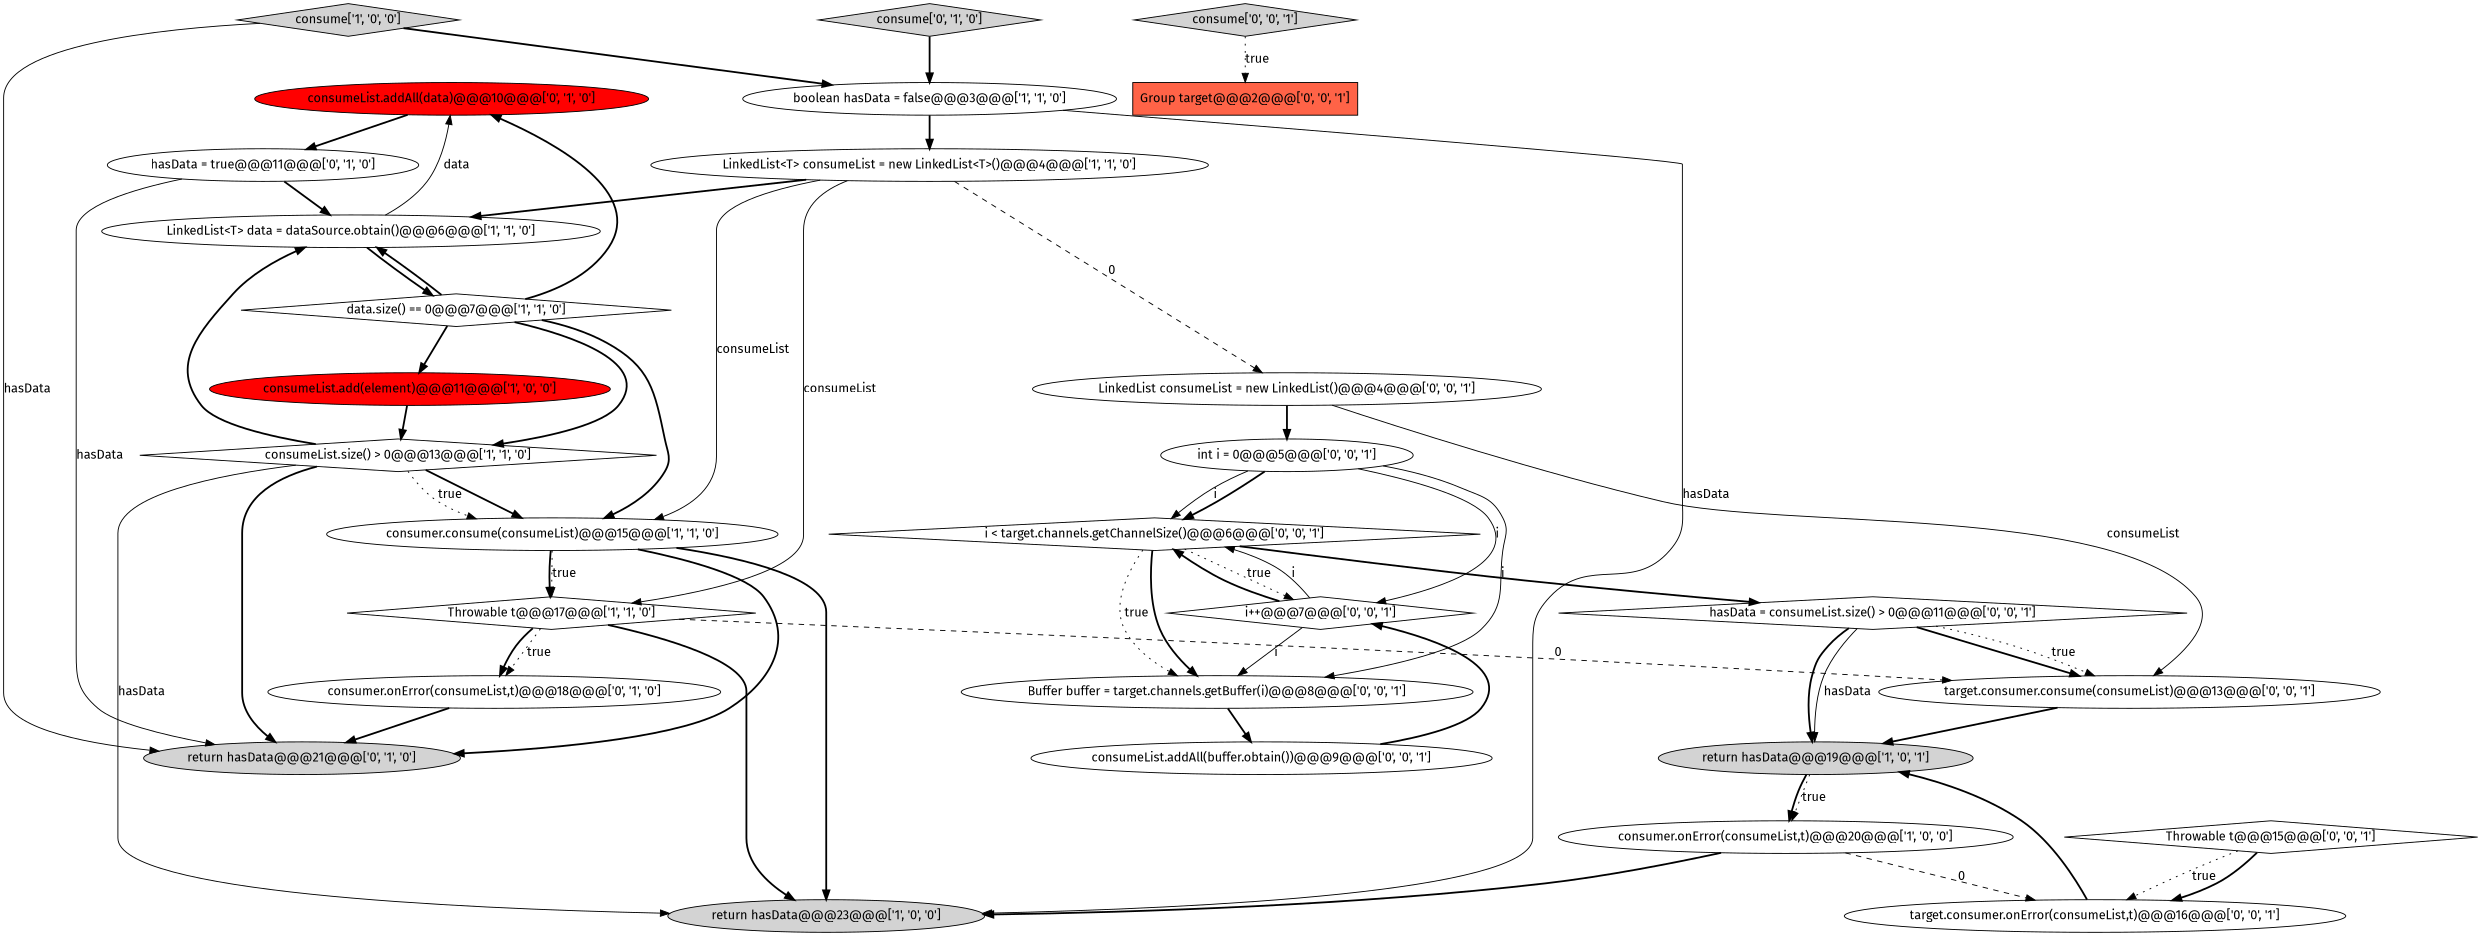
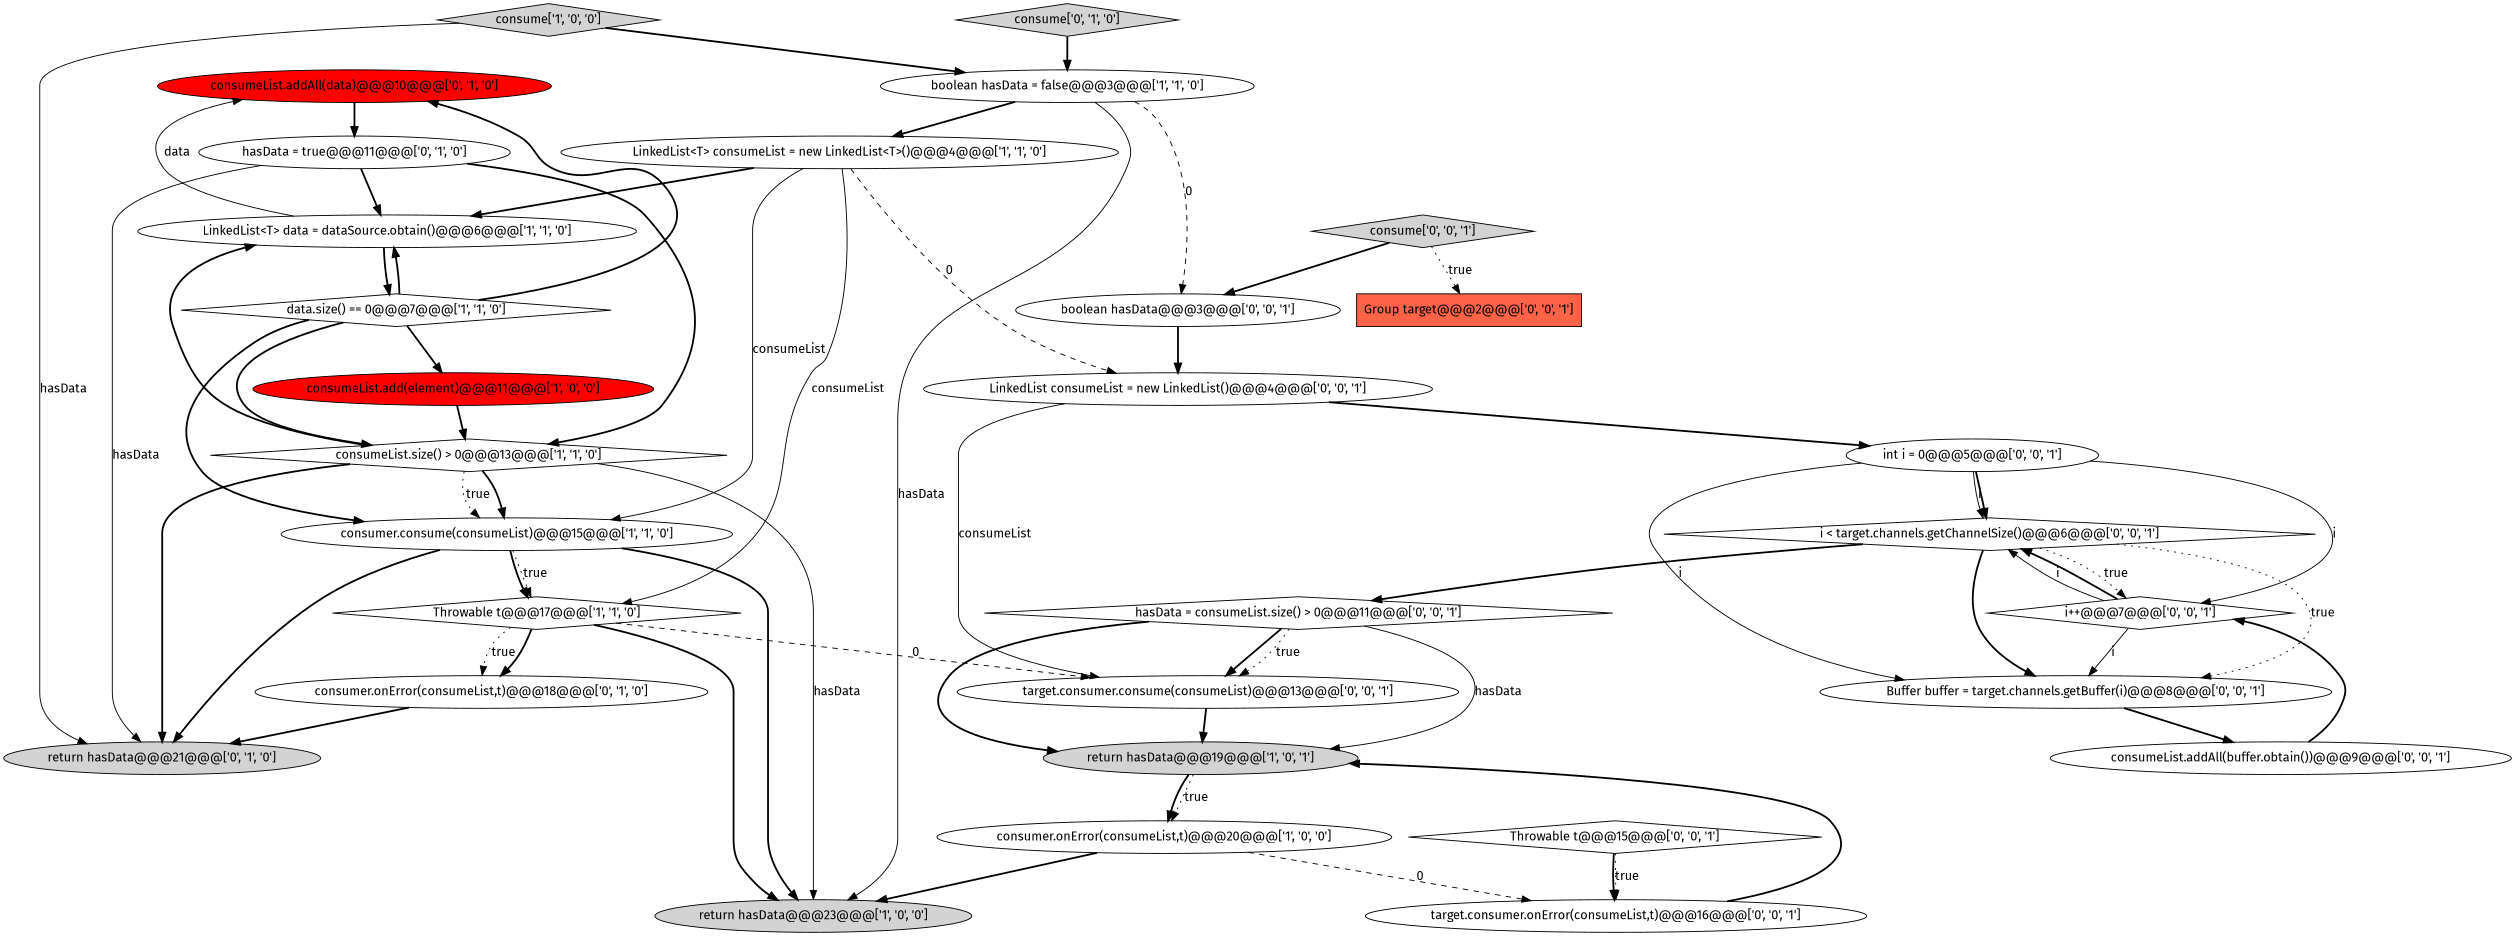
none -> (683, 271)
none -> (1178, 310)
